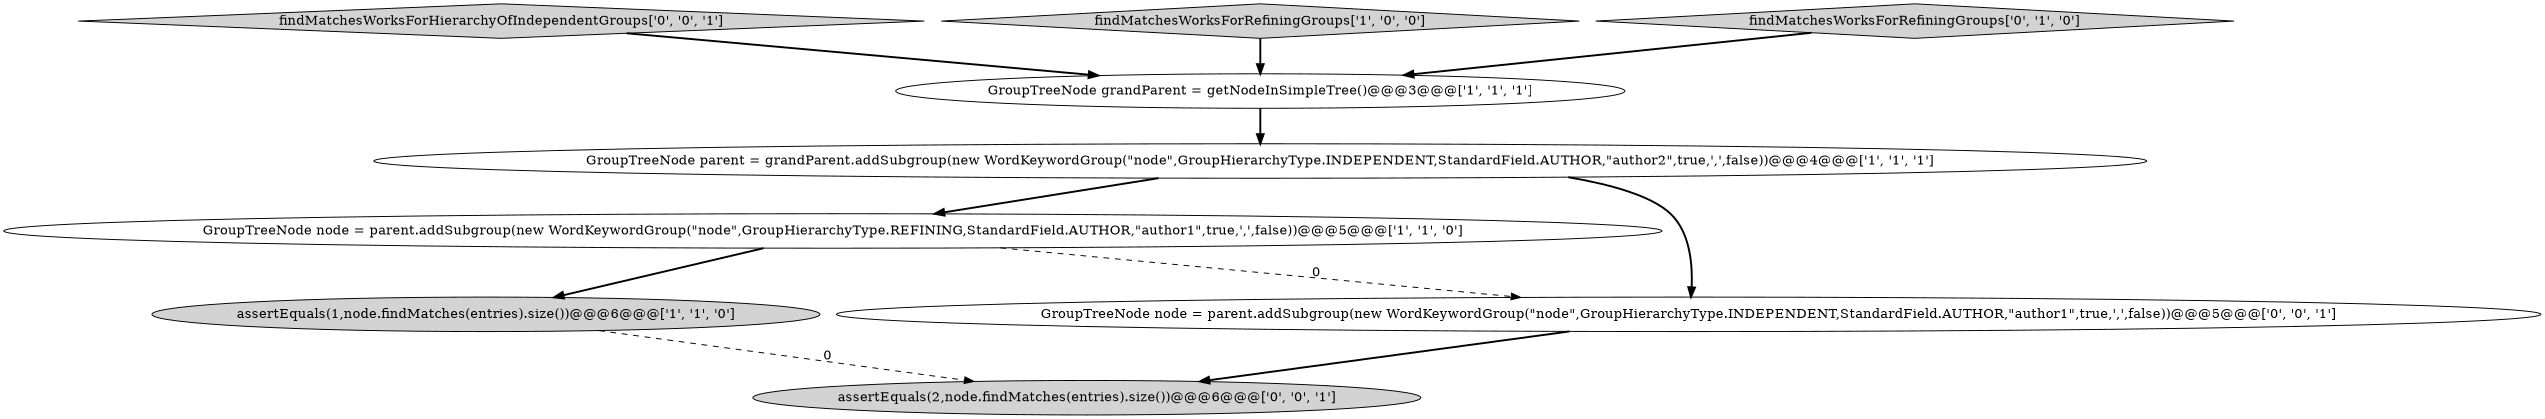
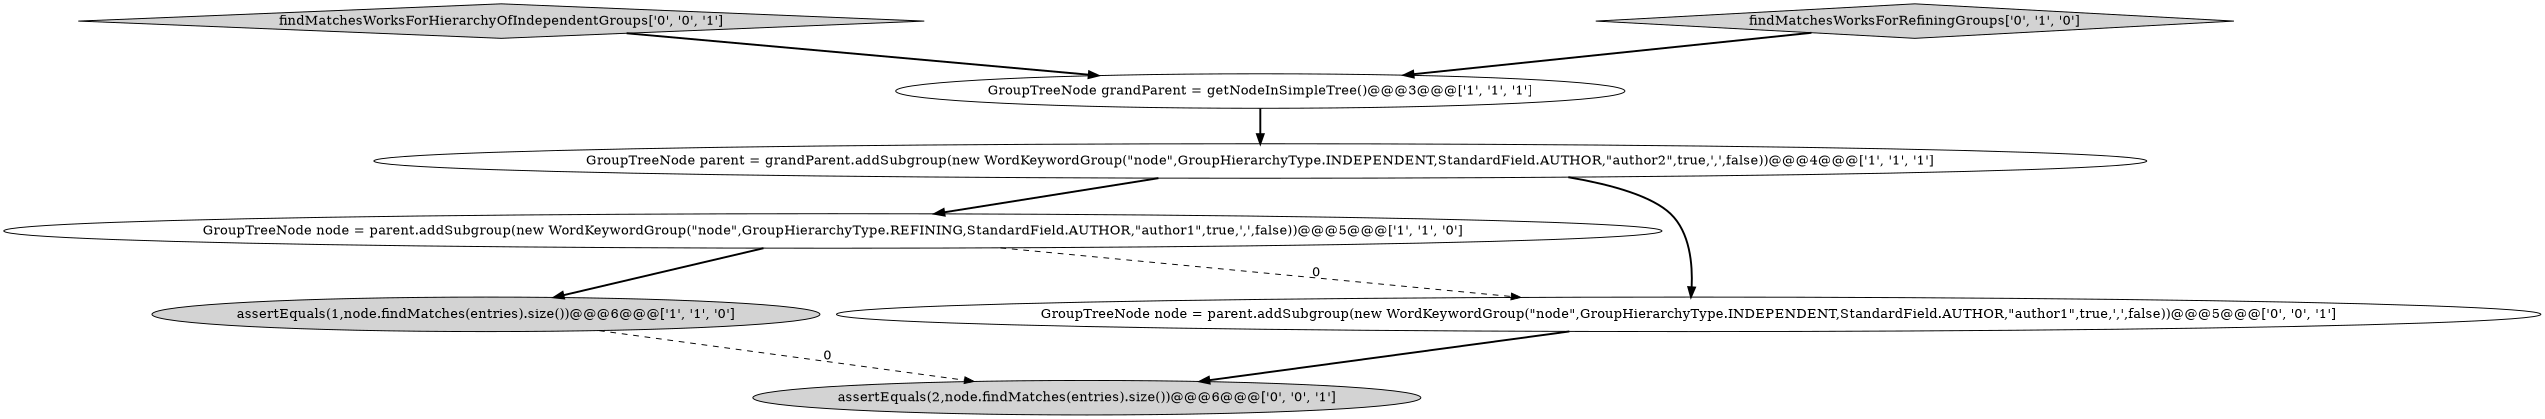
(1260, 21) -> none
